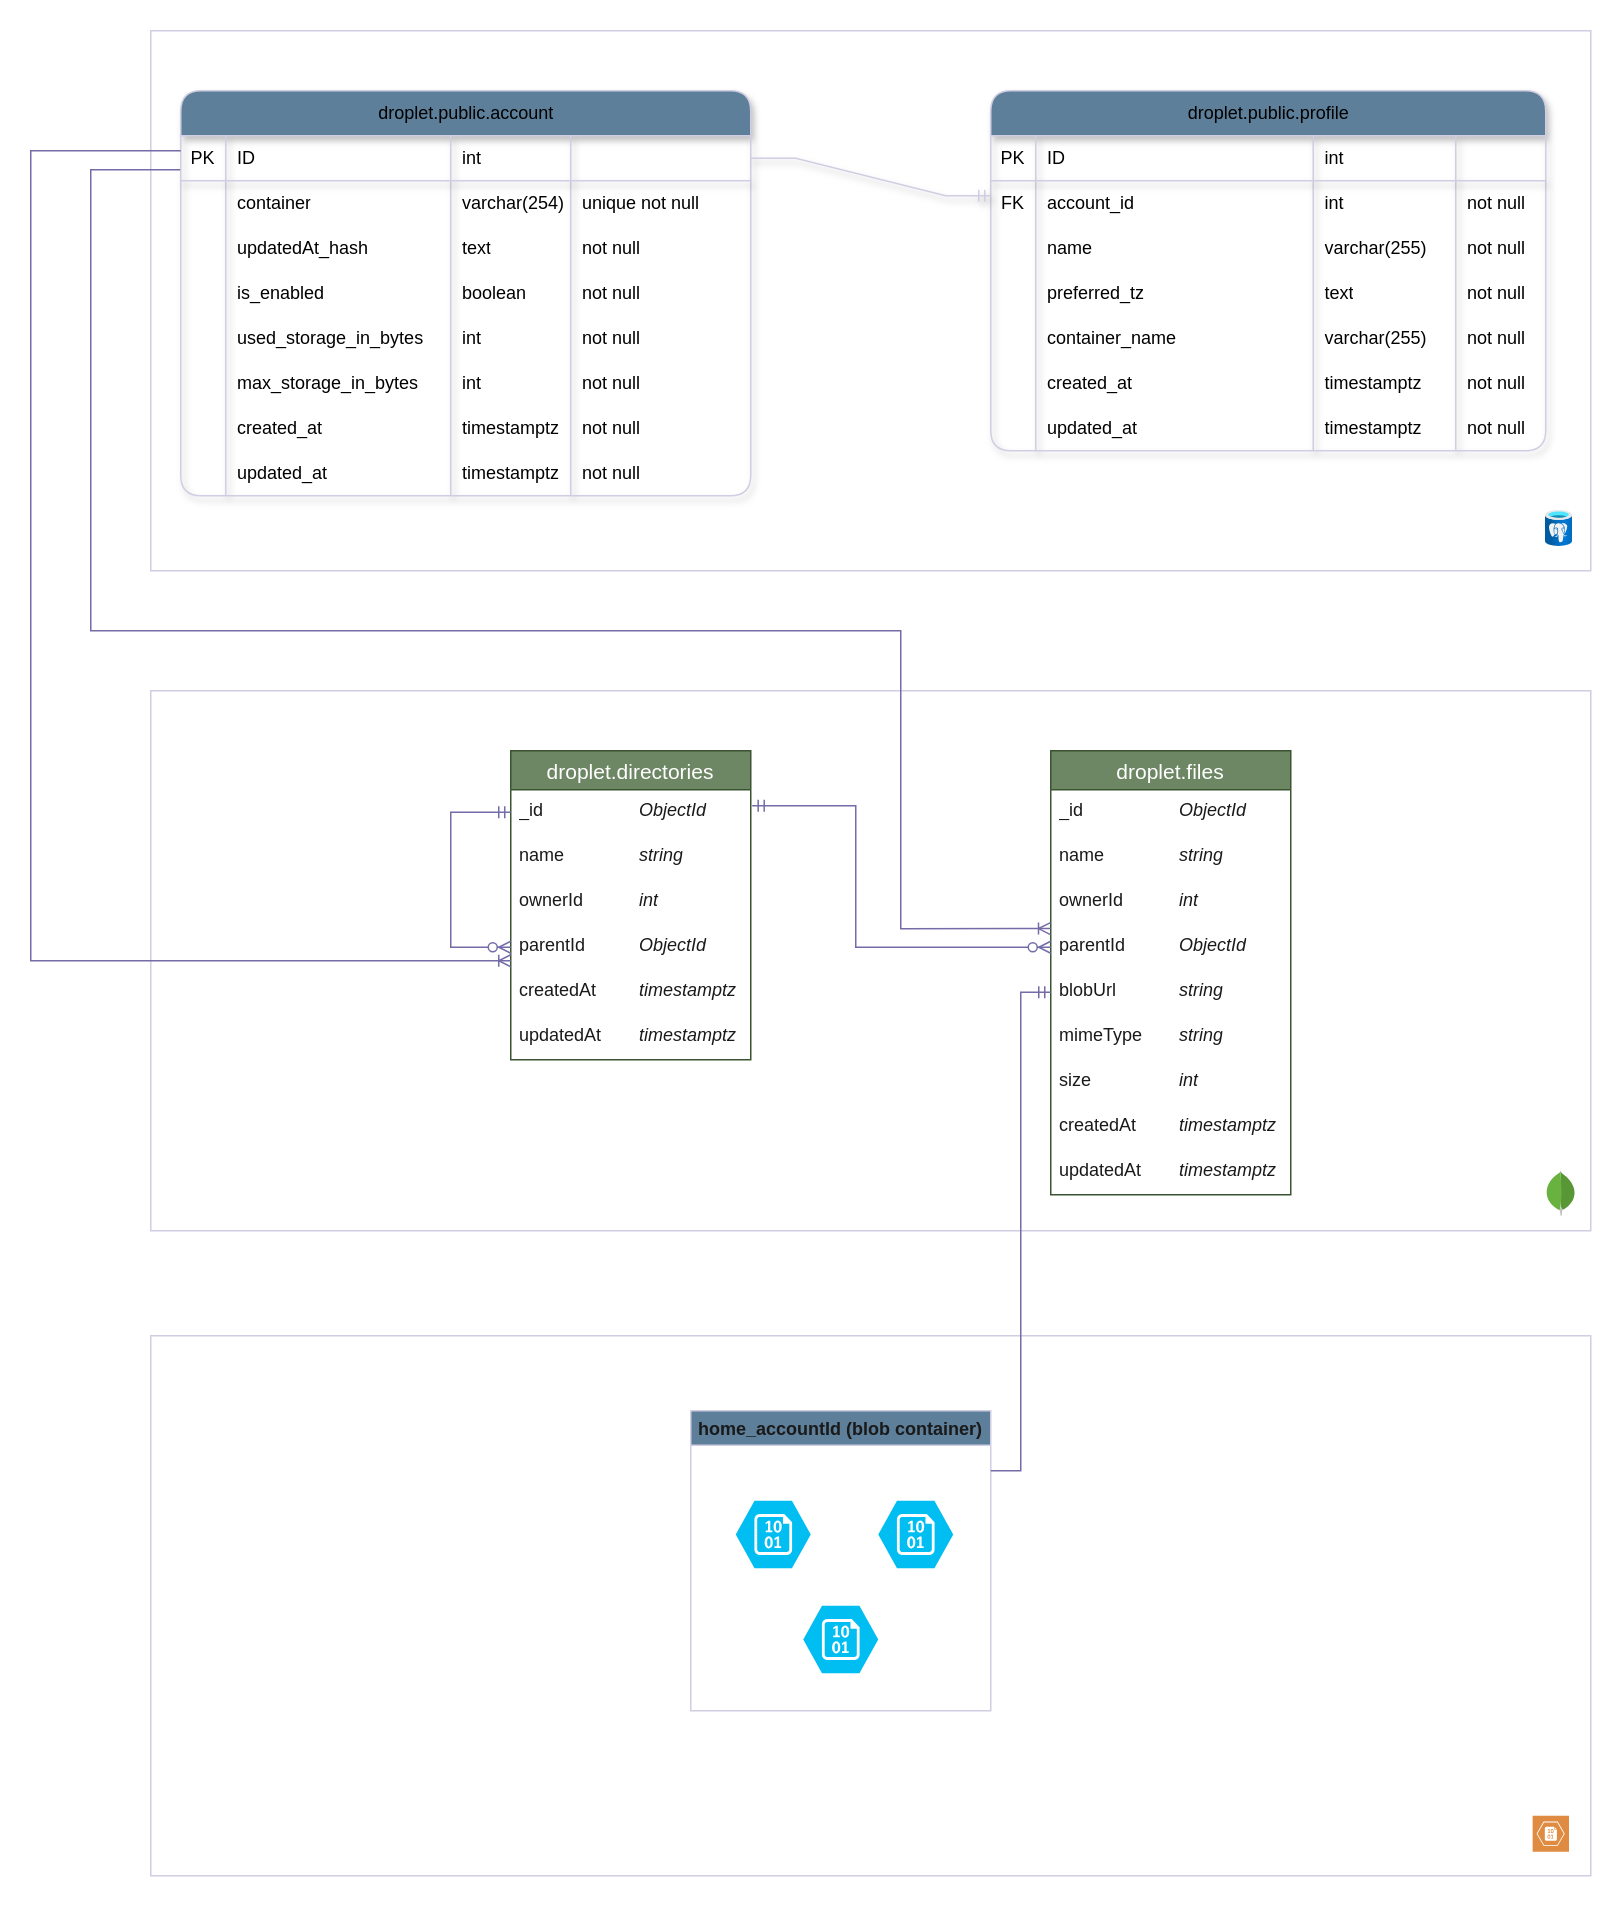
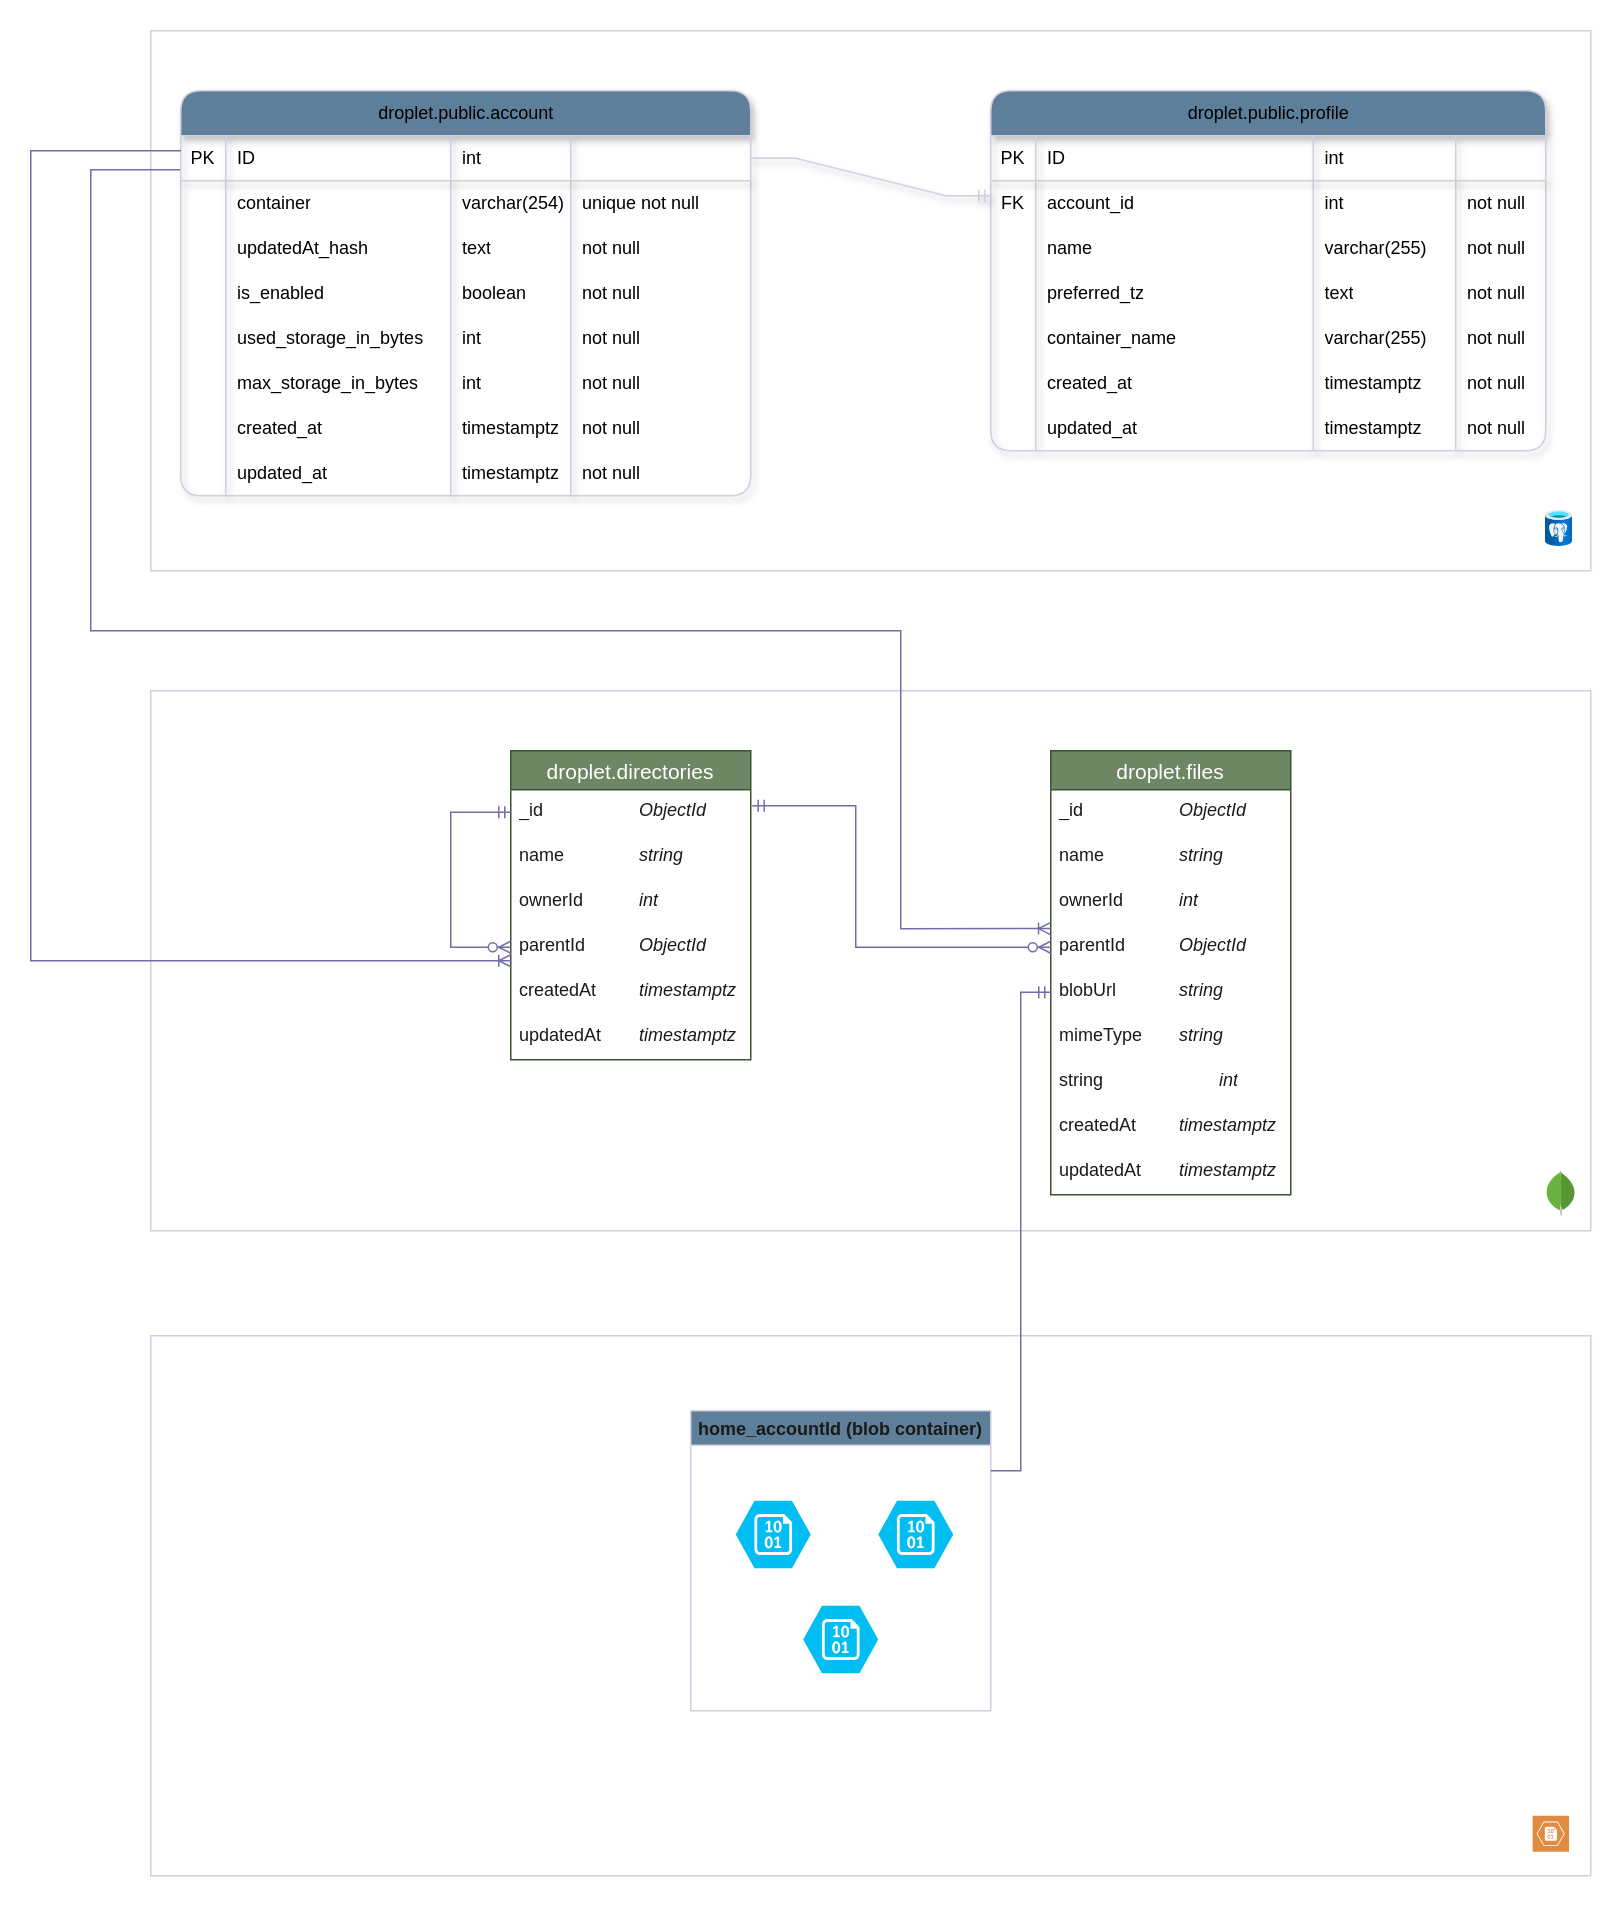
(1105, 1081) -> (1116, 1081)
